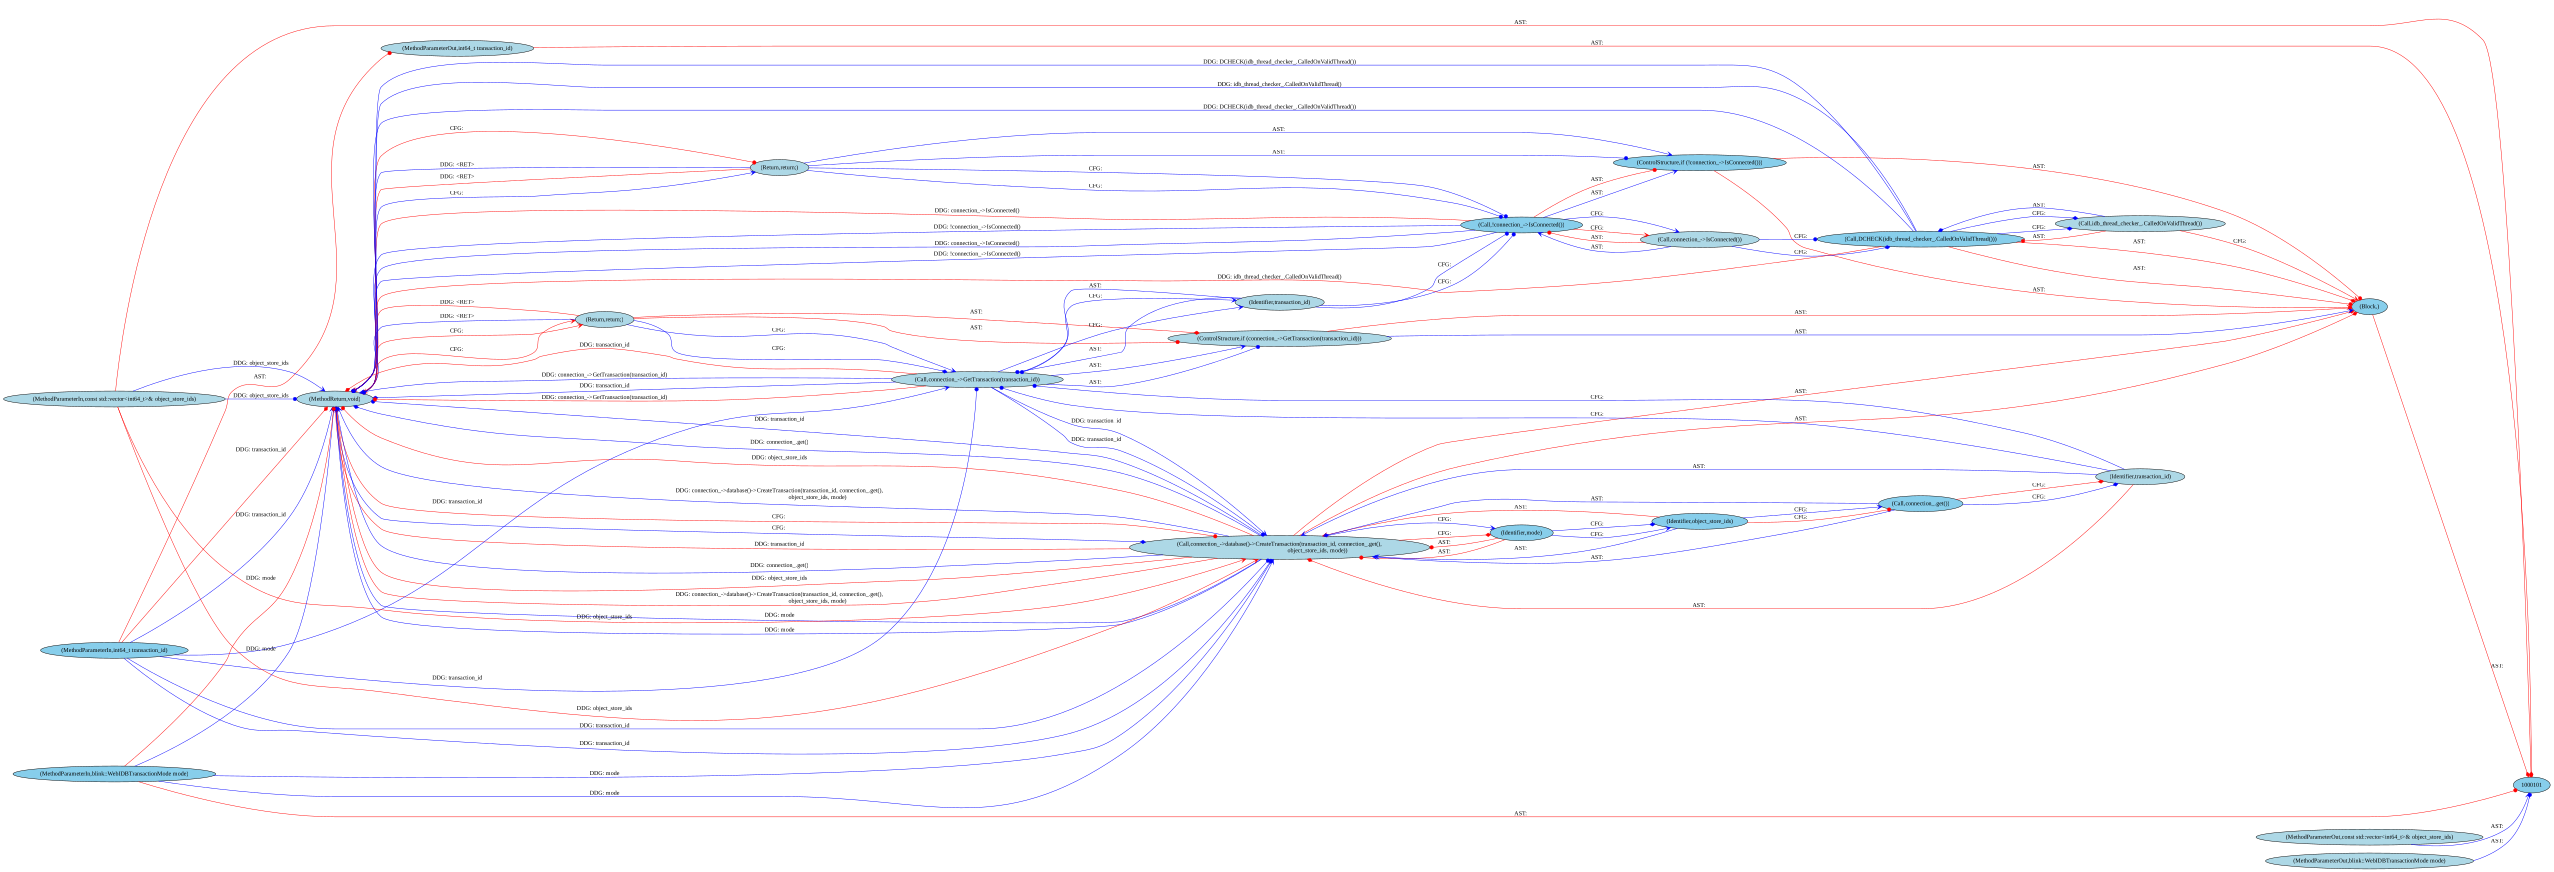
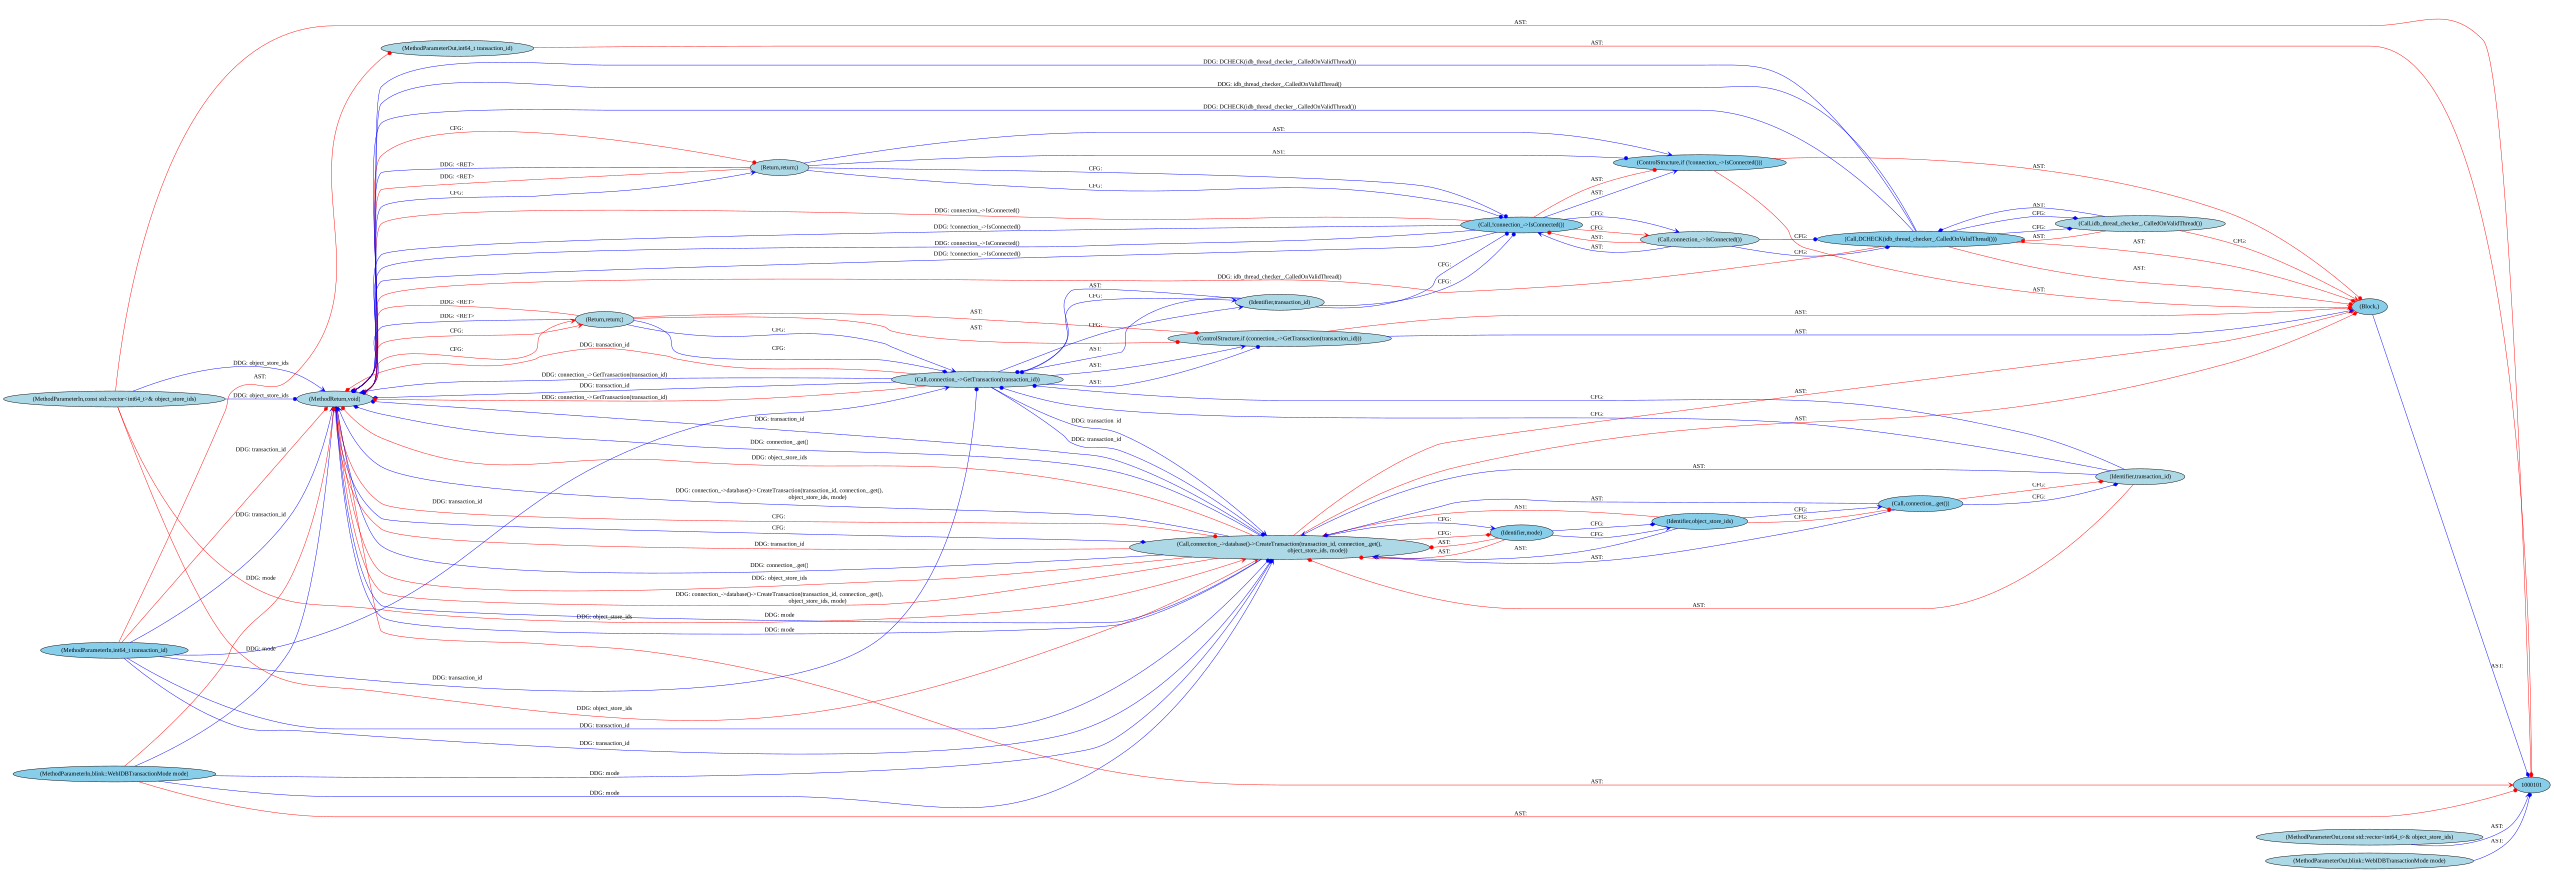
(2450, 543) -> (2450, 543)
none -> (1322, 785)
